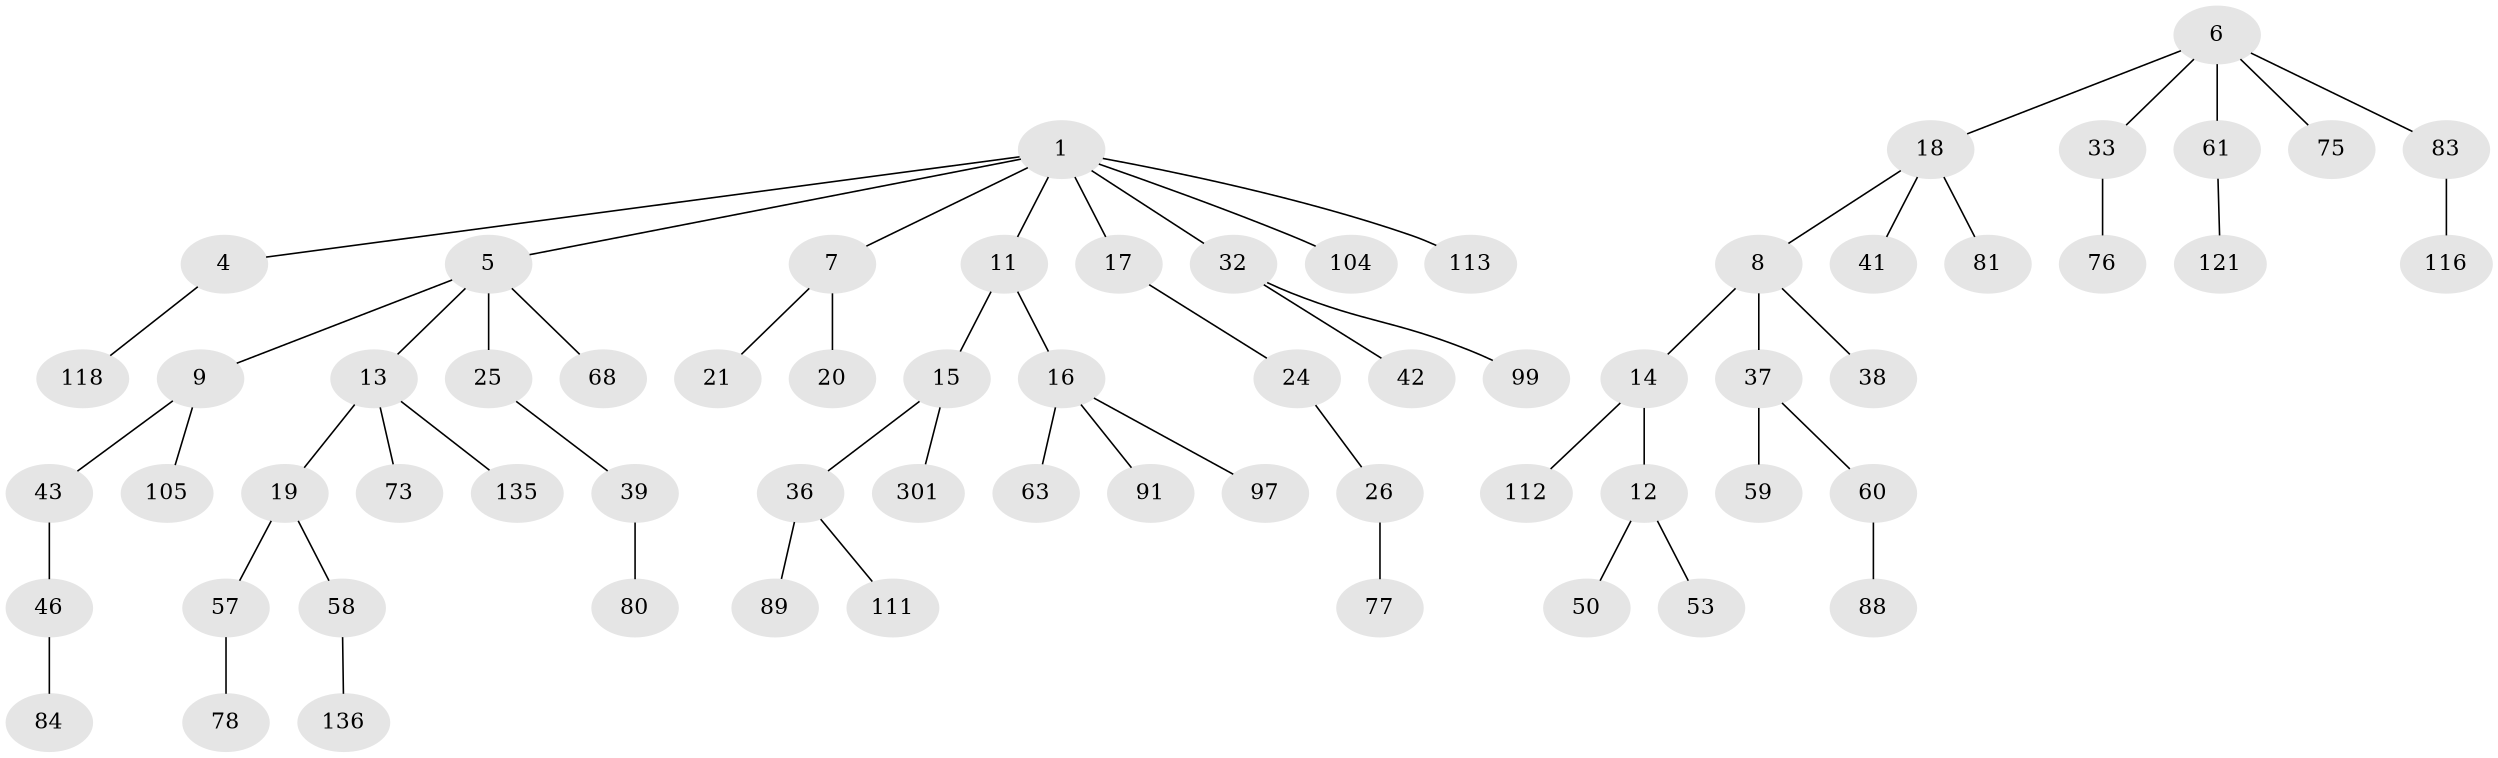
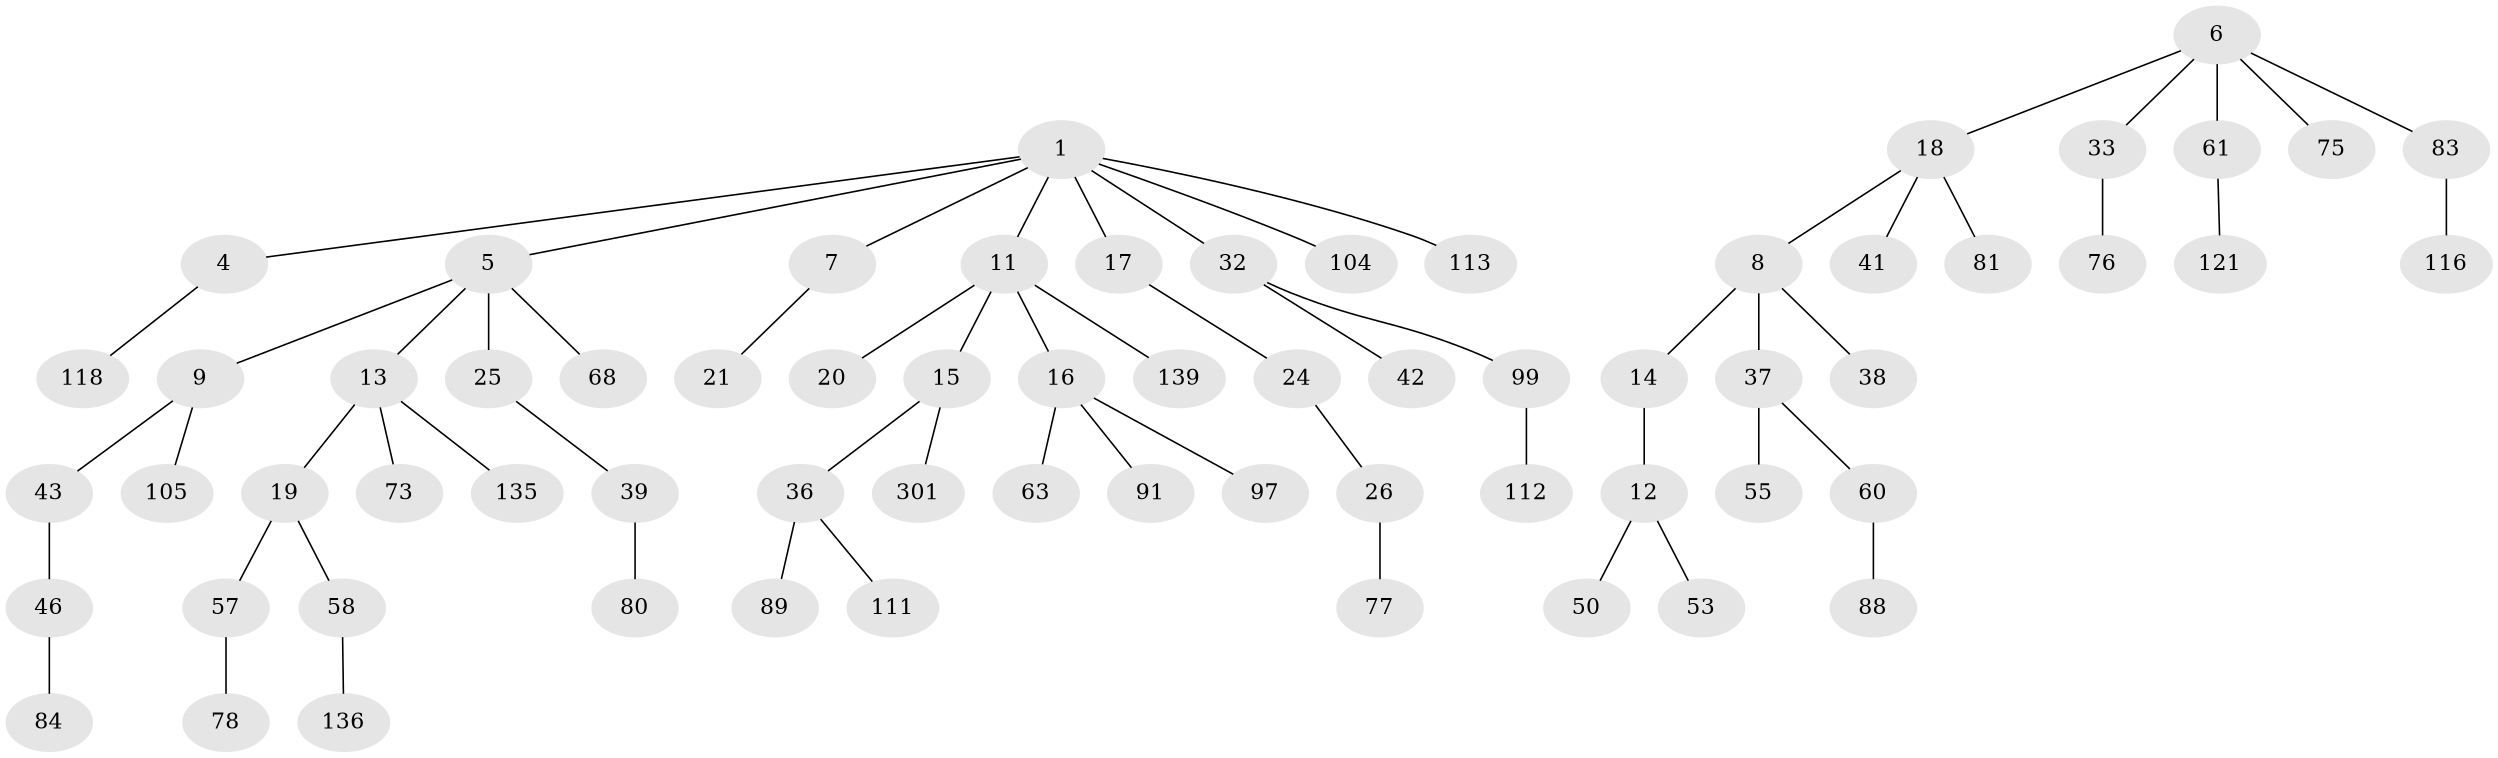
(832, 322) -> (918, 322)
none -> (1179, 379)
(1585, 436) -> (1526, 436)
(1759, 493) -> (1759, 493)
